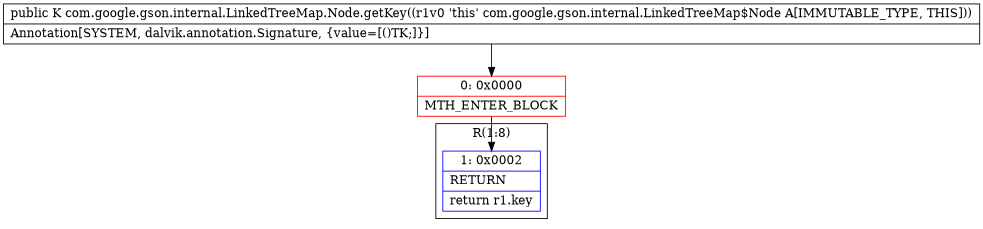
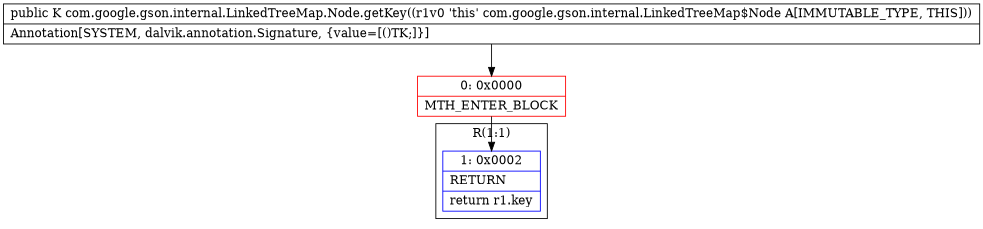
(492, 134) -> (492, 134)
